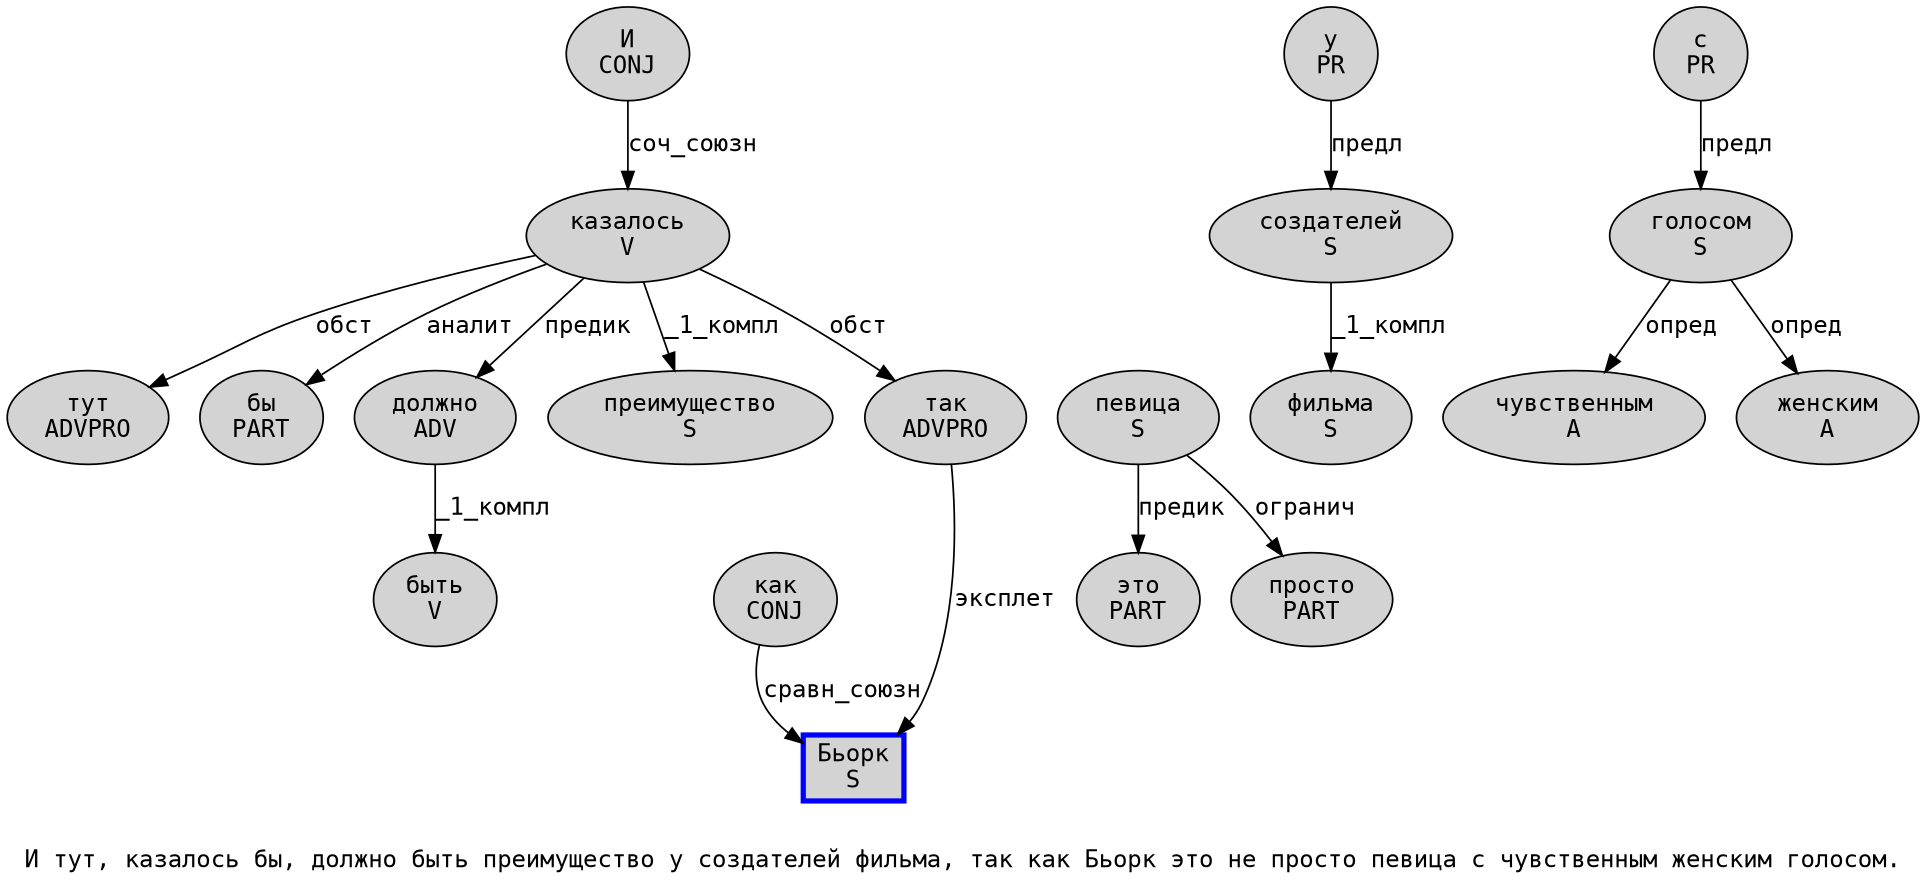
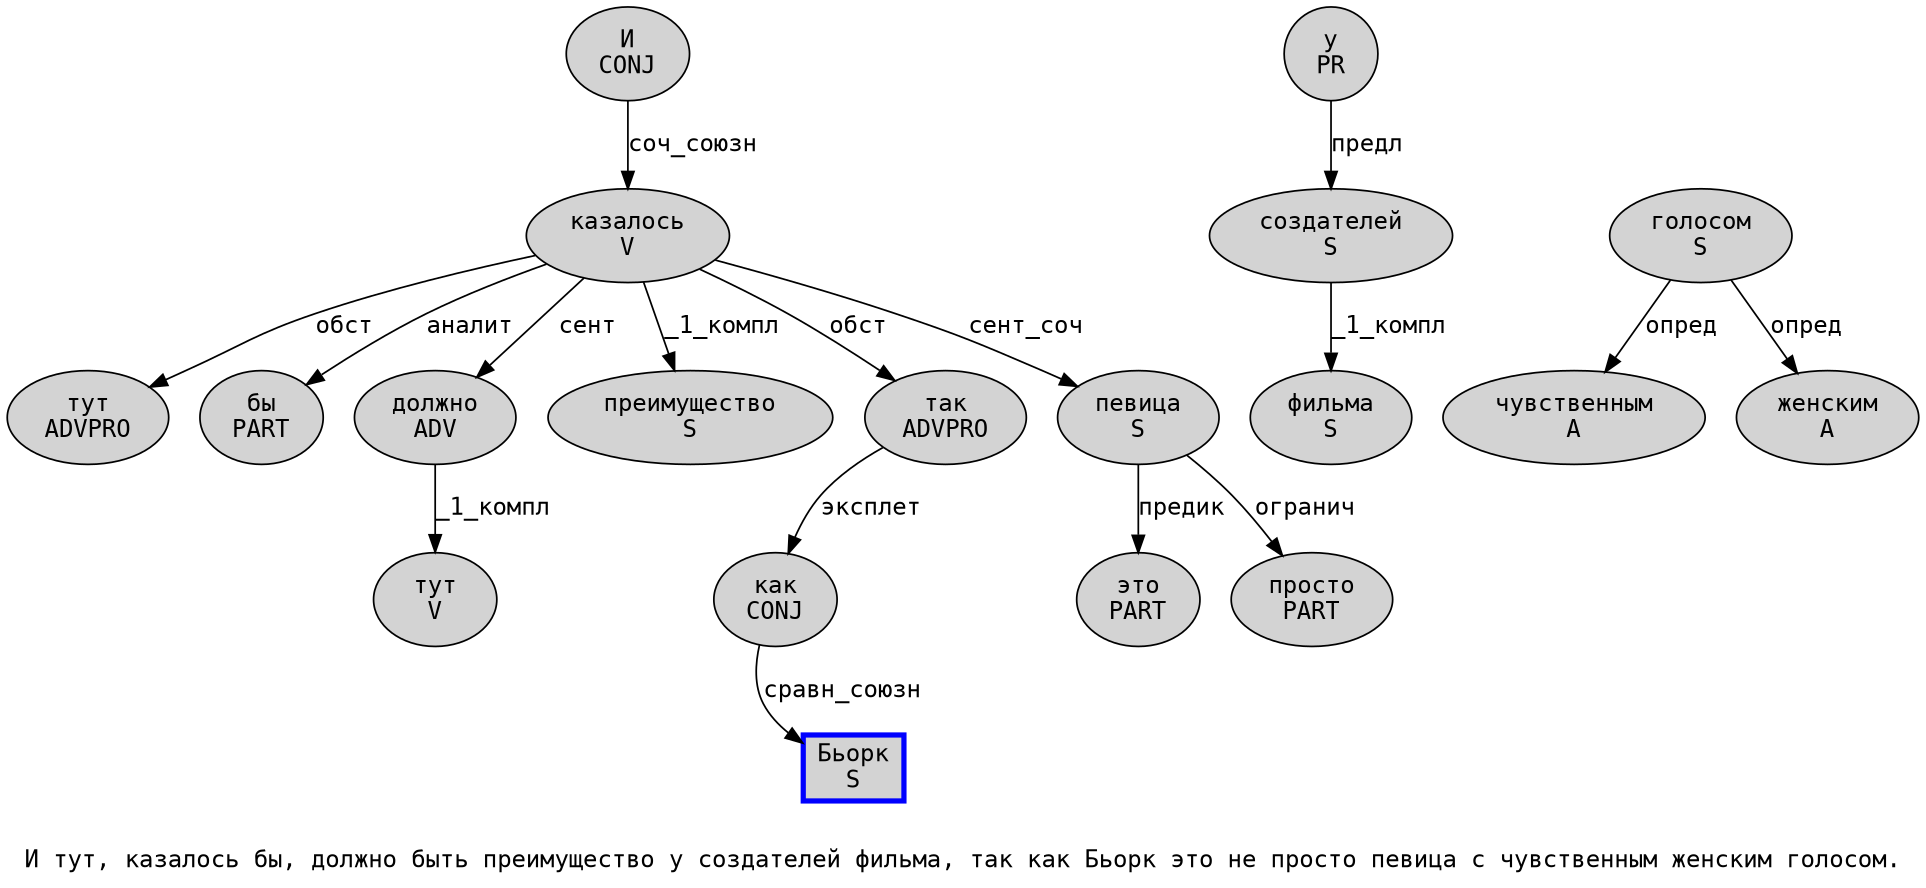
(1701, 54) -> none
none -> (891, 312)
(588, 327) -> (588, 327)
(950, 597) -> (831, 485)
(435, 600) -> (435, 600)
